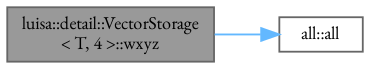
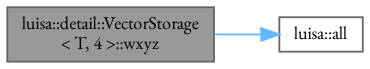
(321, 34) -> (321, 34)
